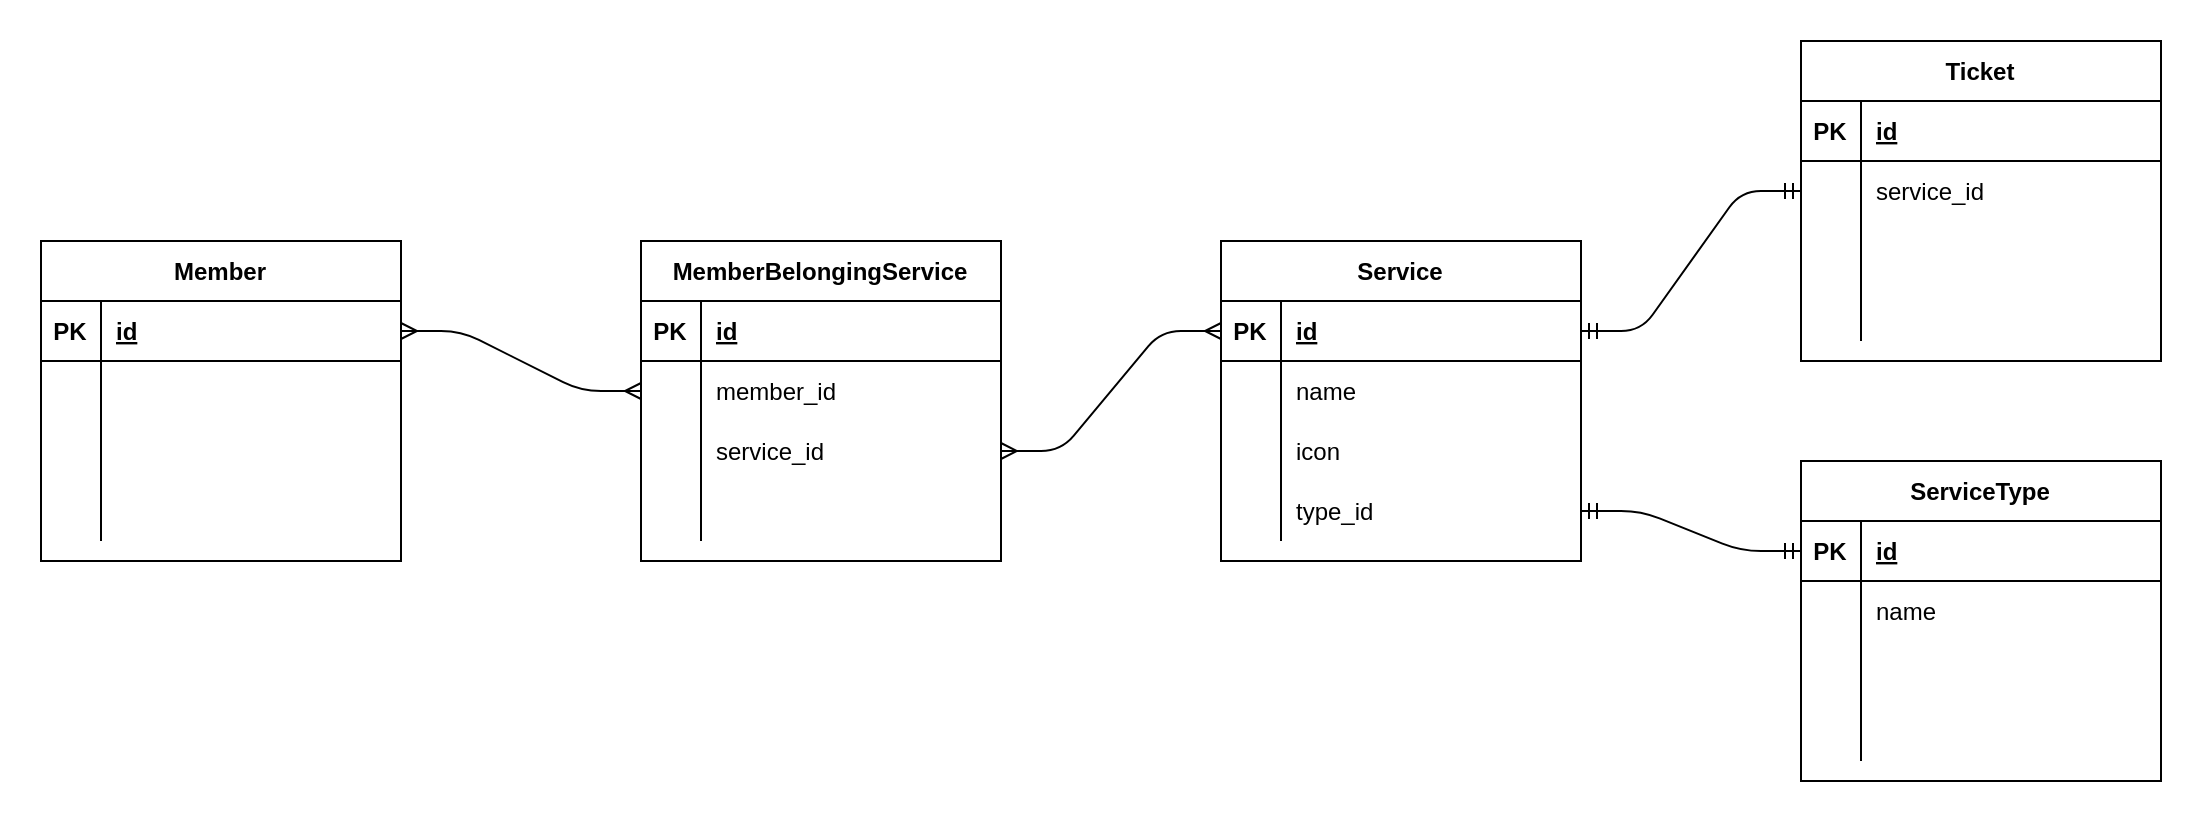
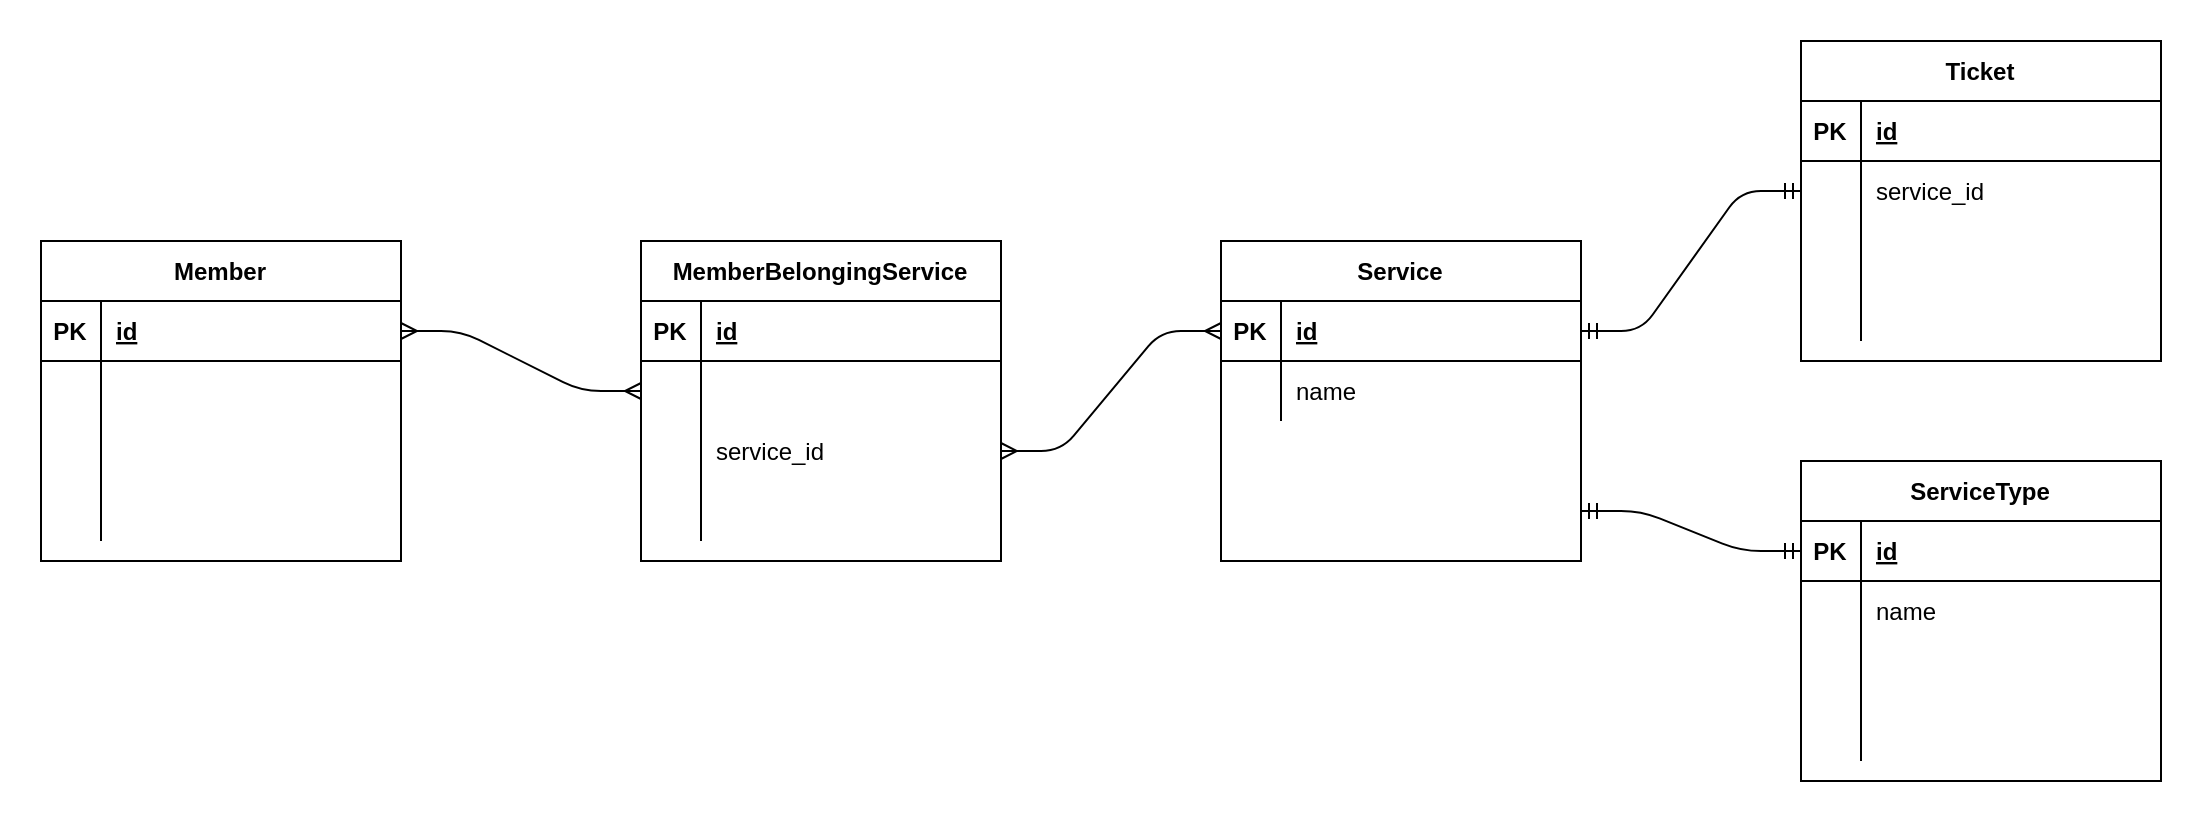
(851, 391) -> none
(1431, 451) -> none
(1431, 511) -> none
